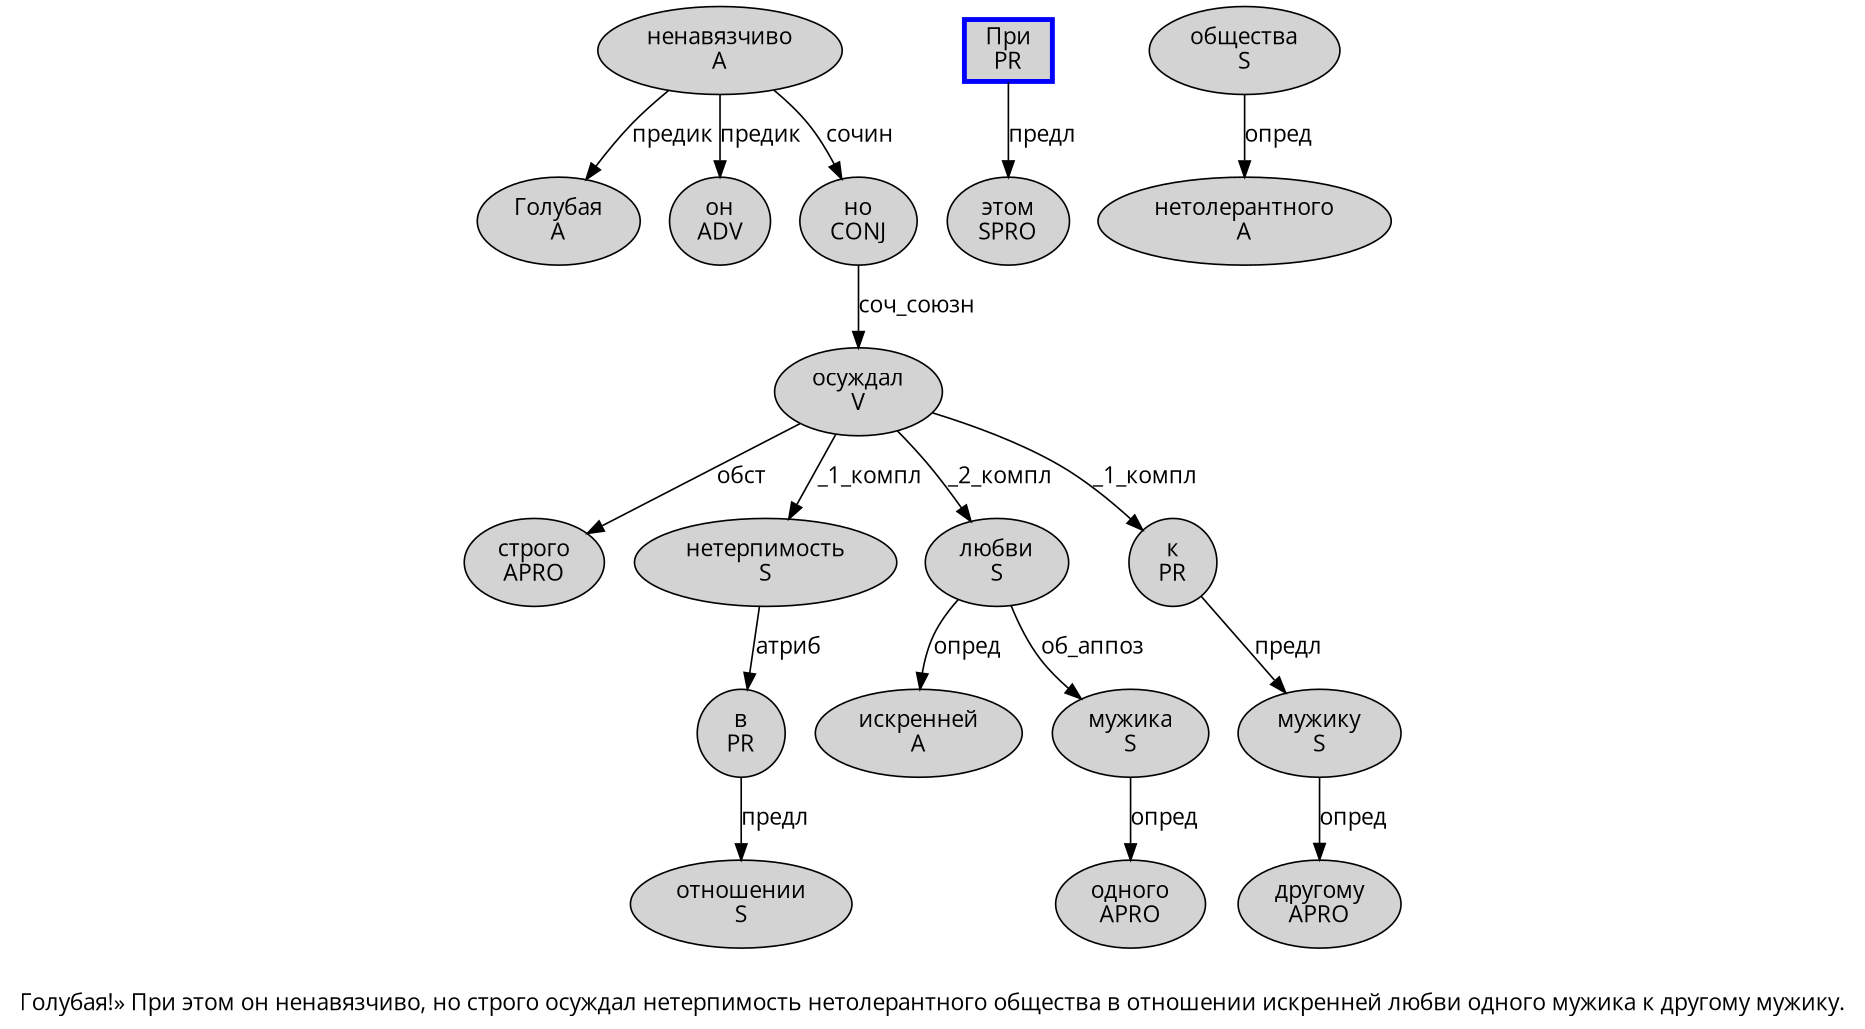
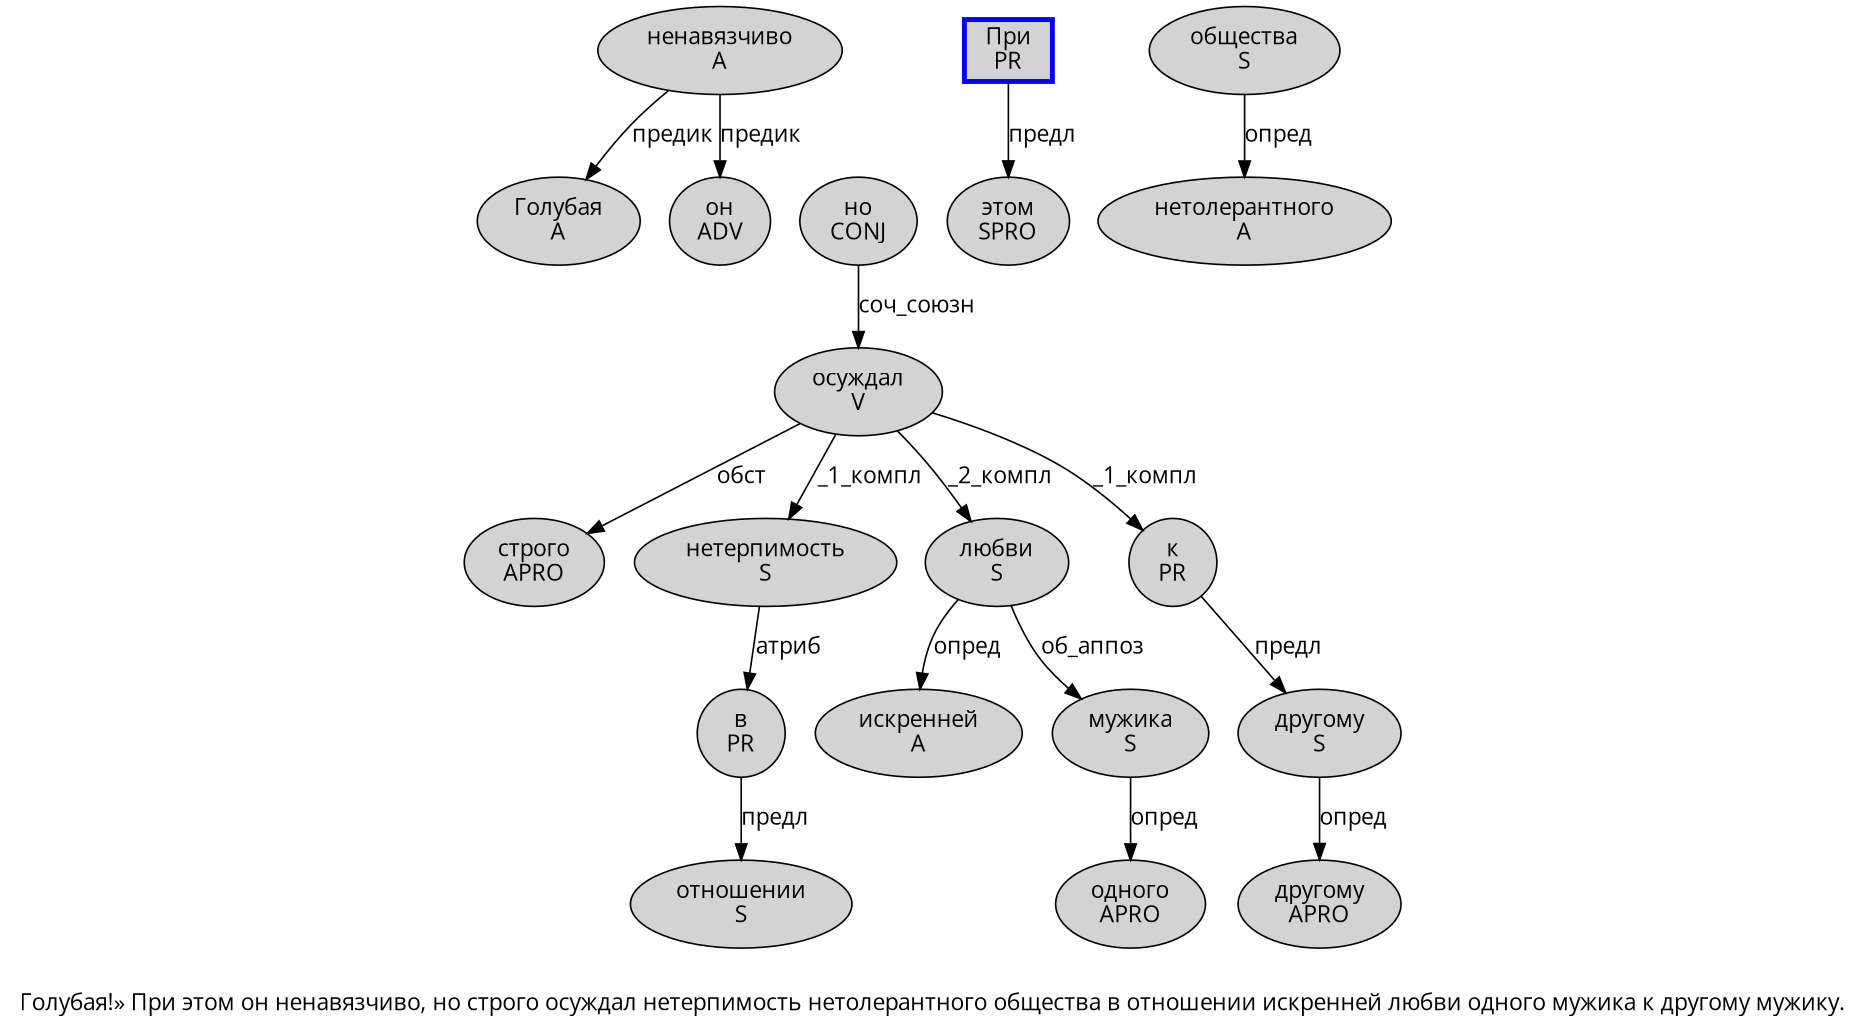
(808, 124) -> none
(1320, 733) -> (1320, 733)
